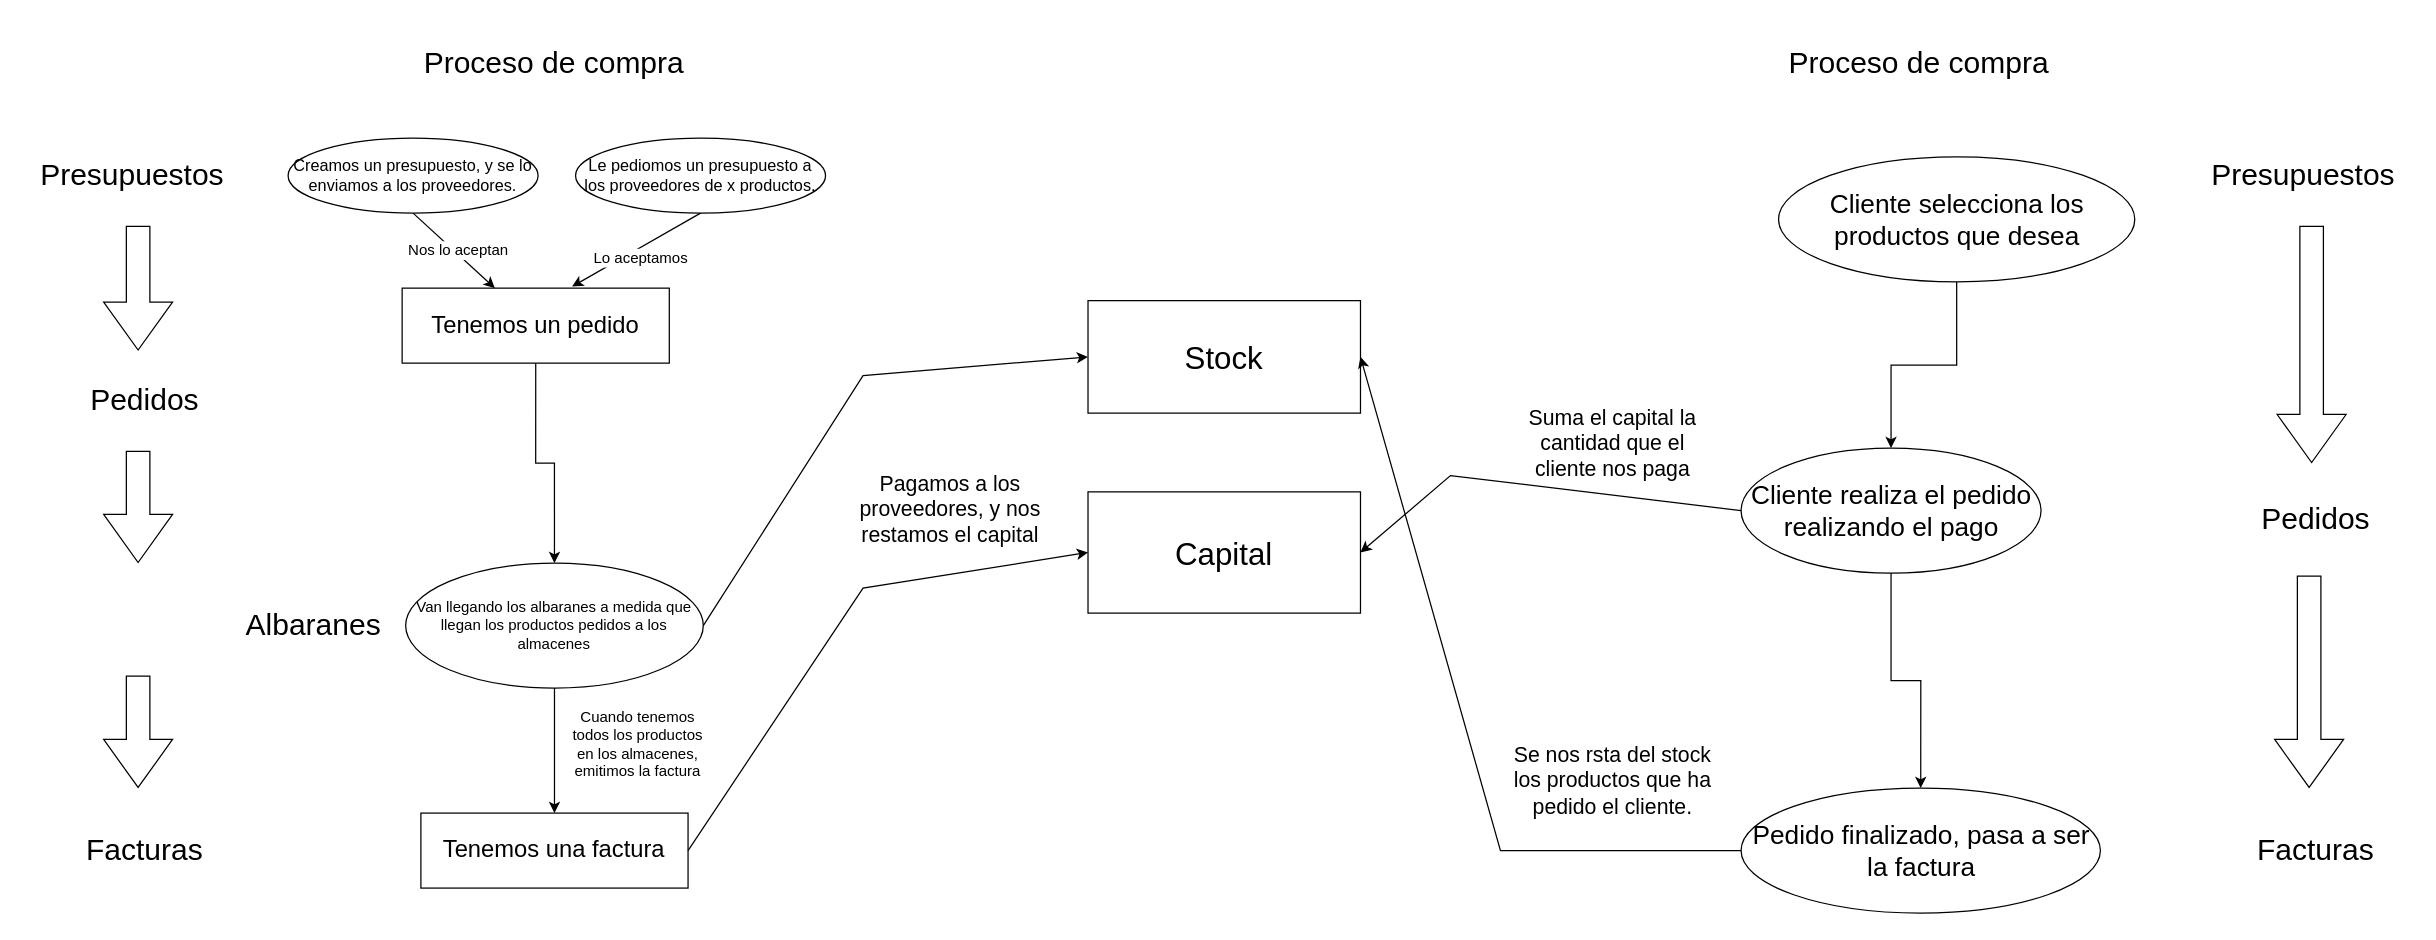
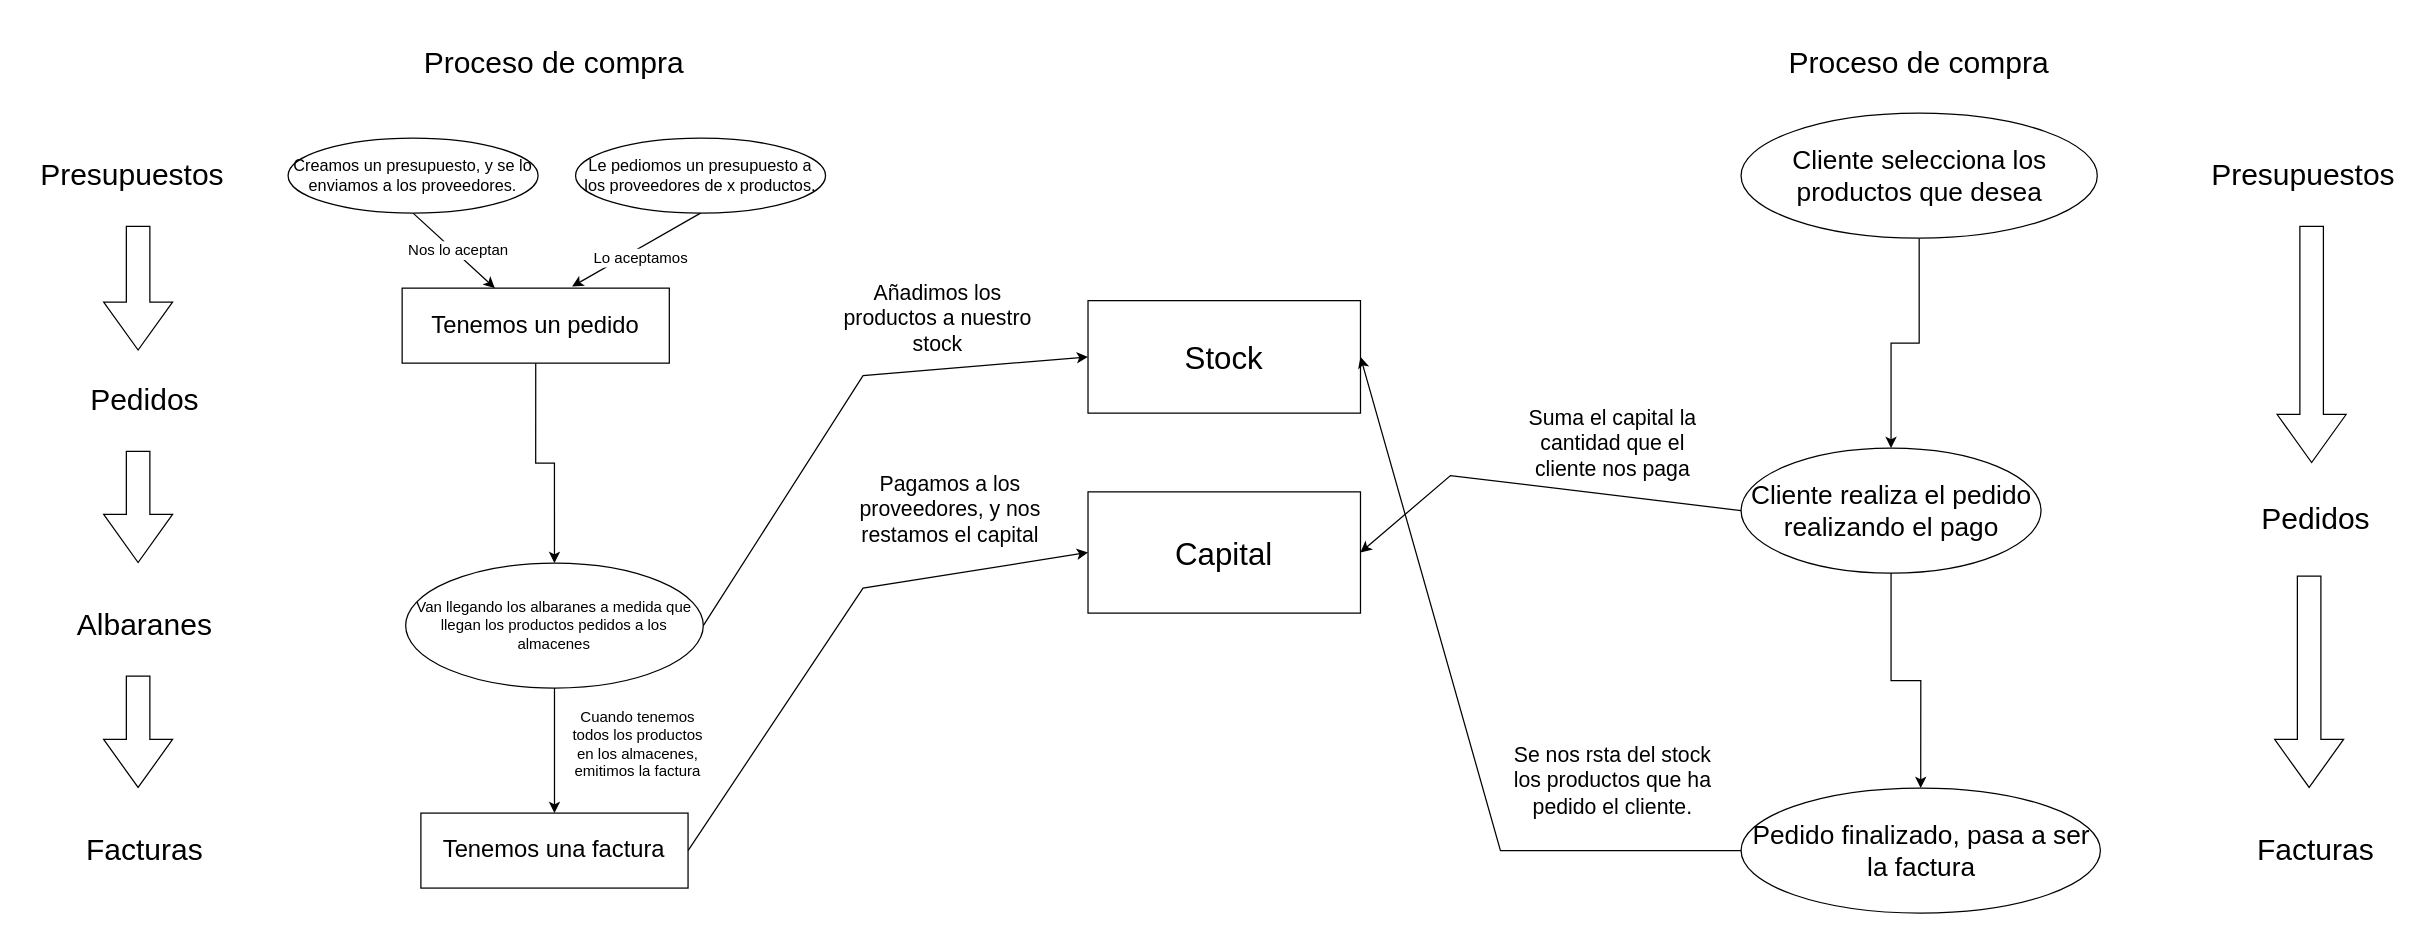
(1957, 219) -> (1919, 176)
none -> (938, 319)
(313, 626) -> (144, 626)
